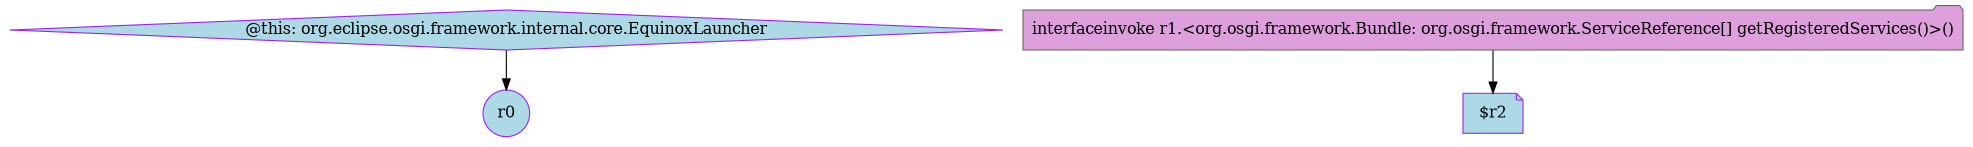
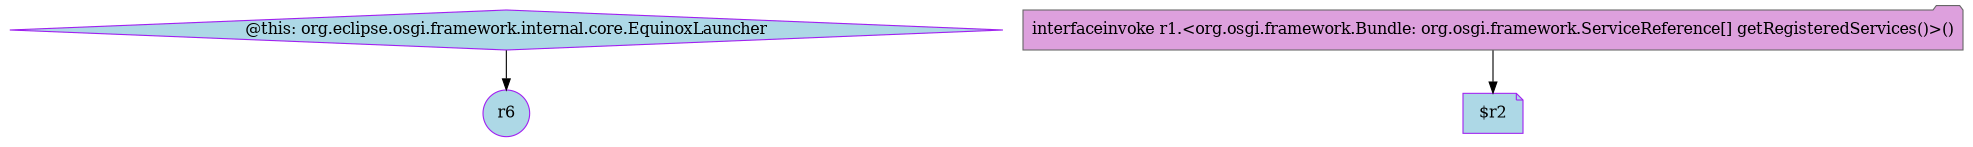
(506, 113) -> (506, 113)
